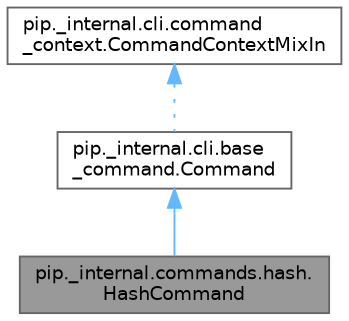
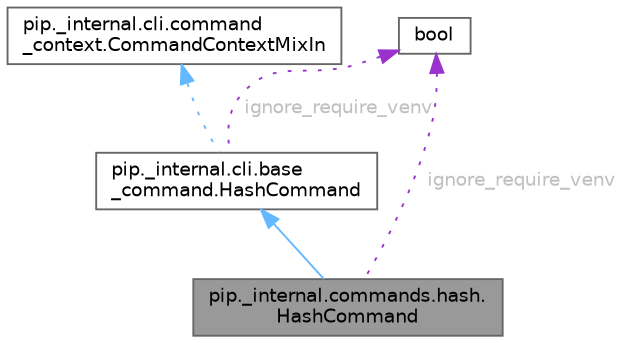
none -> (435, 36)
(174, 160) -> (237, 181)
